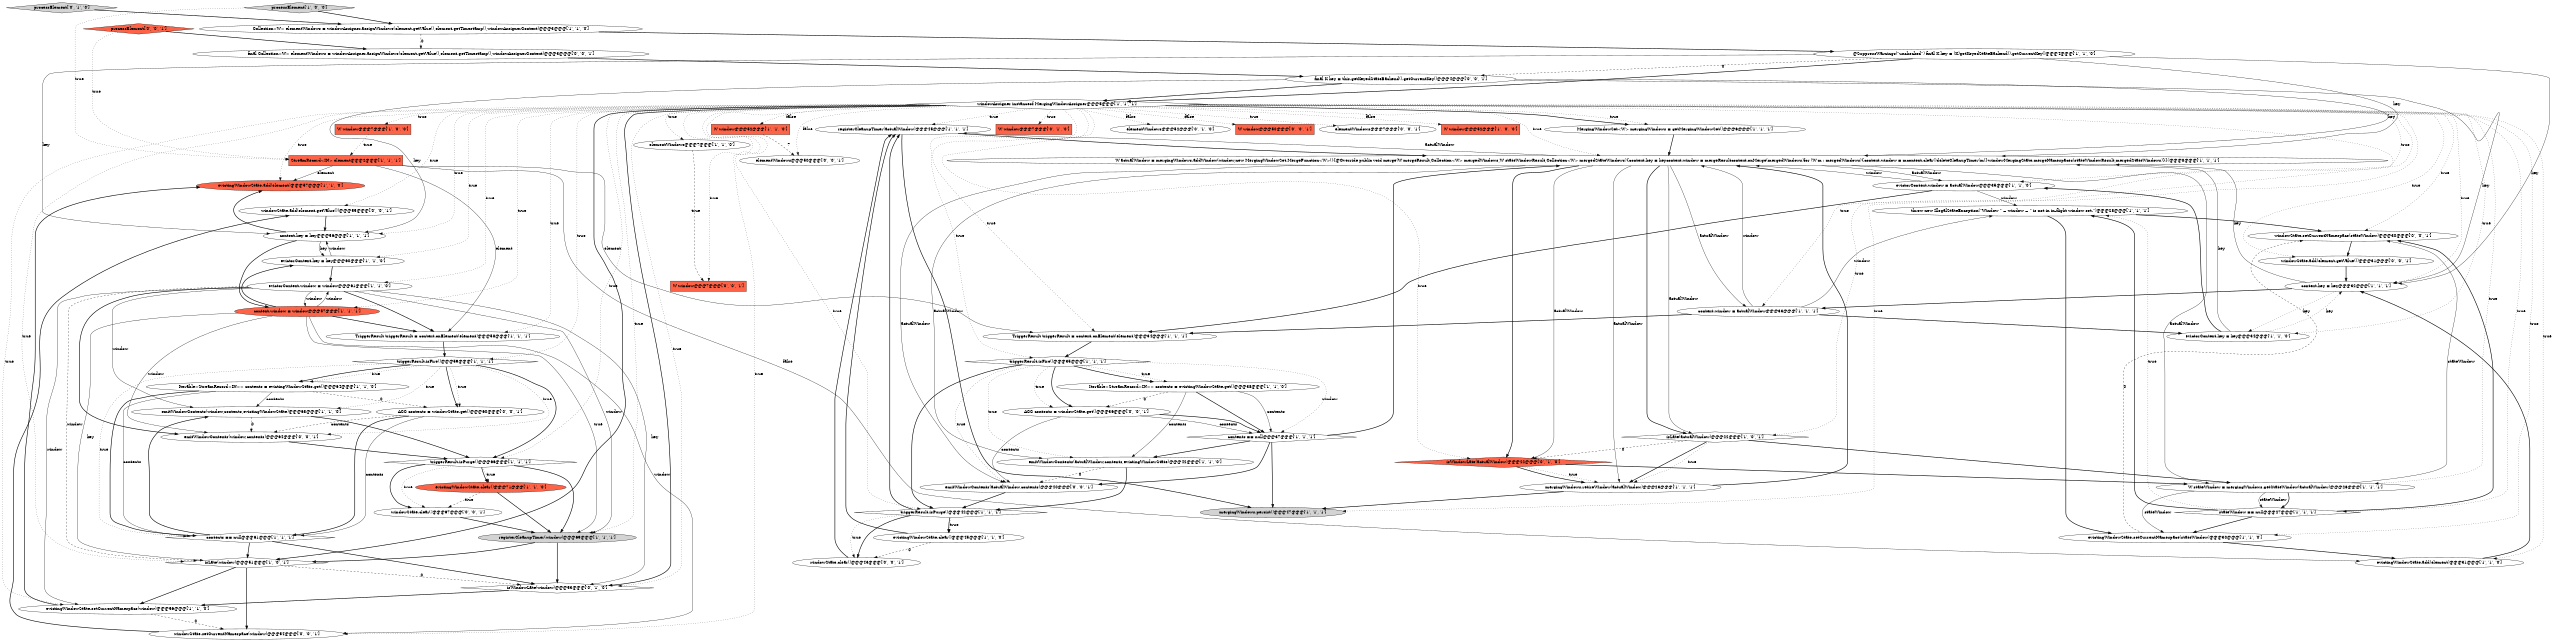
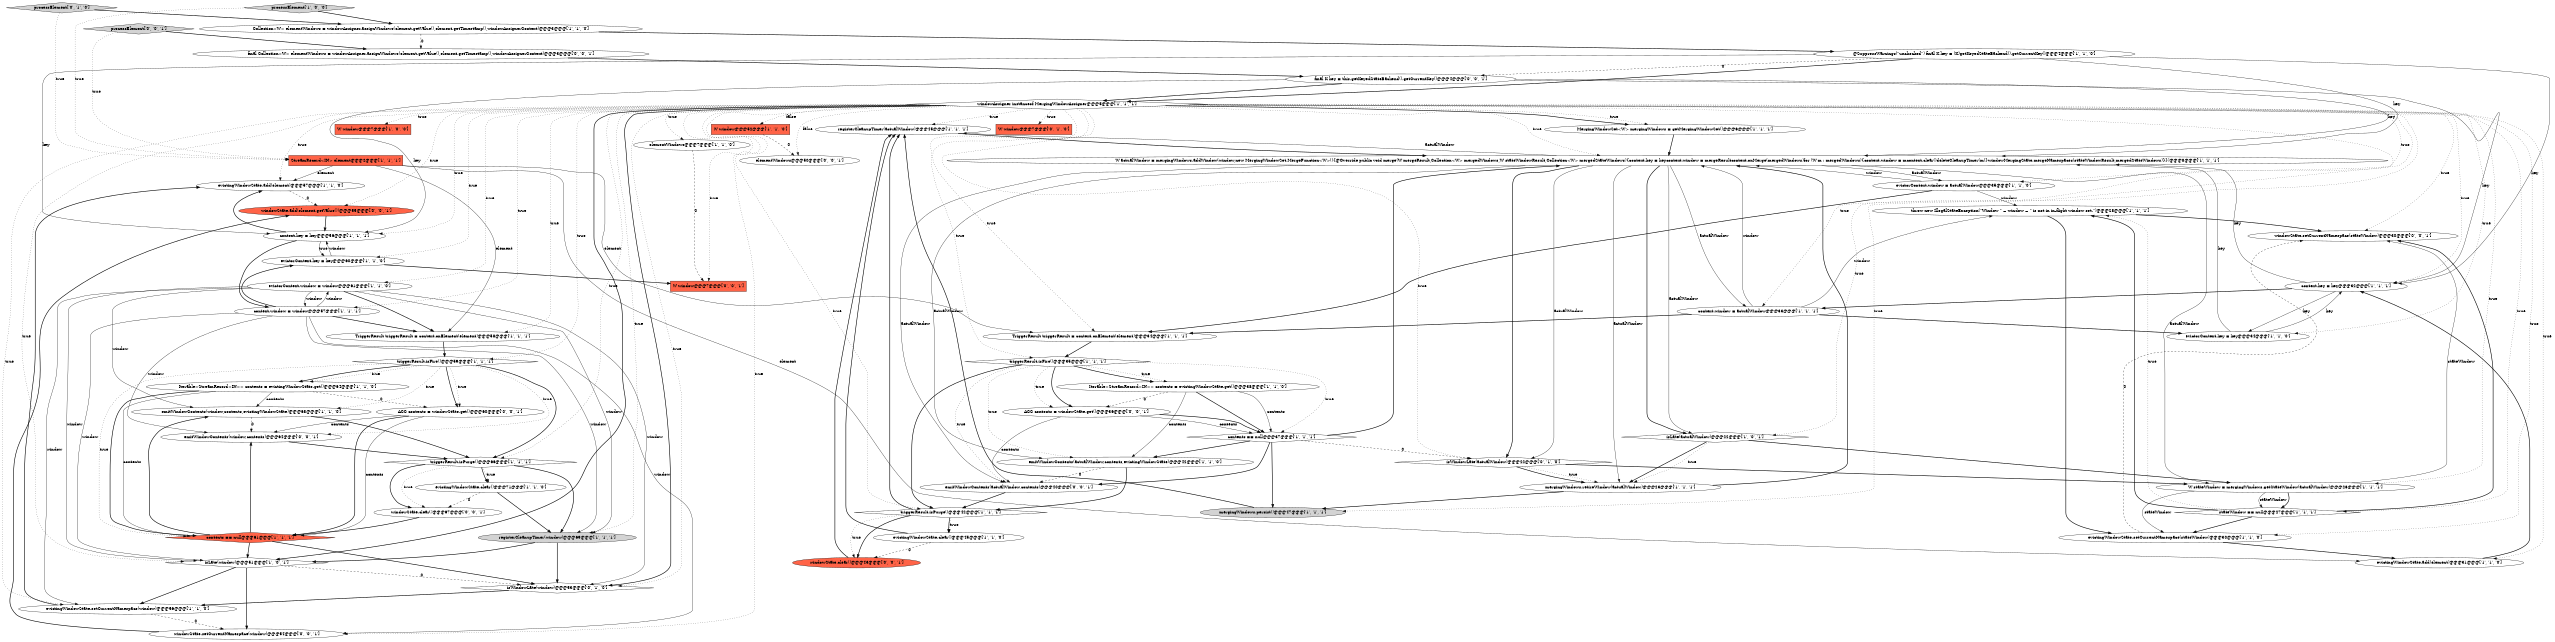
(139, 29) -> (139, 29)
(1170, 129) -> none
(1275, 129) -> none
(1378, 129) -> none
(1481, 129) -> none
(360, 144) -> (98, 152)
(789, 145) -> (789, 145)
(281, 186) -> (281, 186)
none -> (302, 198)
(2186, 203) -> none
(326, 211) -> (326, 211)
(696, 211) -> (696, 211)
(323, 249) -> (323, 249)
(2346, 261) -> none
(332, 272) -> (526, 274)
(307, 311) -> (307, 311)
(2293, 311) -> (2293, 311)
(2306, 319) -> (2306, 319)
(83, 329) -> (250, 489)
(788, 362) -> (788, 362)
(67, 399) -> (67, 399)
(1330, 399) -> (1330, 399)
(335, 422) -> (335, 422)
(598, 425) -> (598, 425)
(971, 429) -> (977, 431)
(90, 437) -> (90, 437)
(655, 437) -> (655, 437)
(1611, 449) -> (1385, 449)
(1503, 462) -> (1503, 462)
(491, 487) -> (491, 487)
(469, 500) -> (469, 500)
(496, 525) -> (358, 529)
(250, 538) -> (250, 538)
(857, 563) -> (857, 563)
